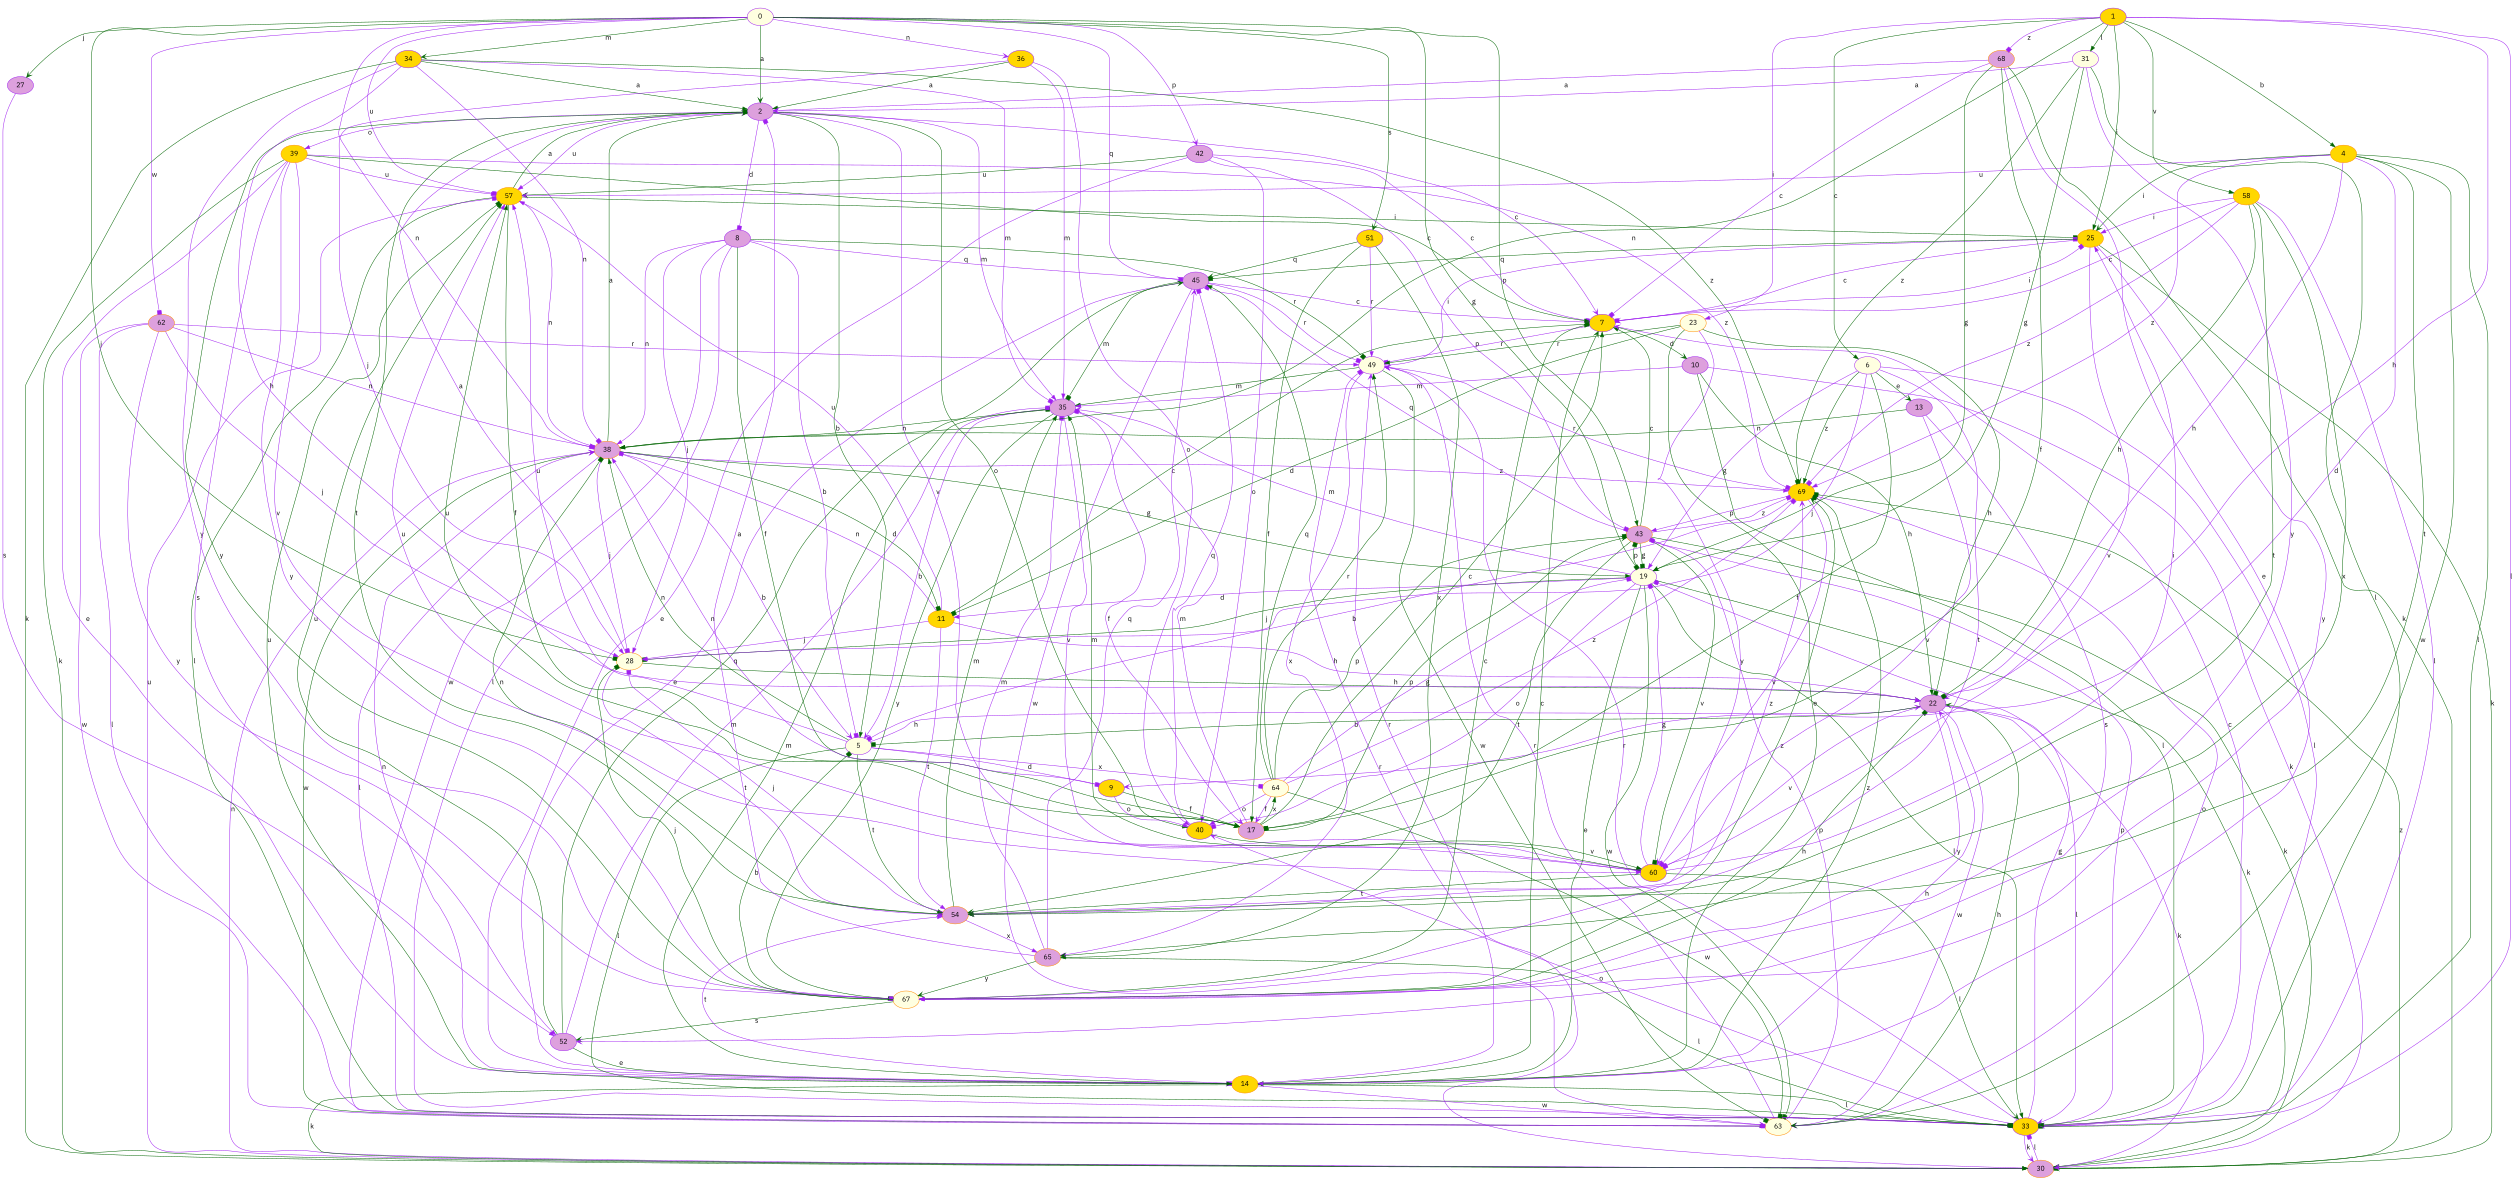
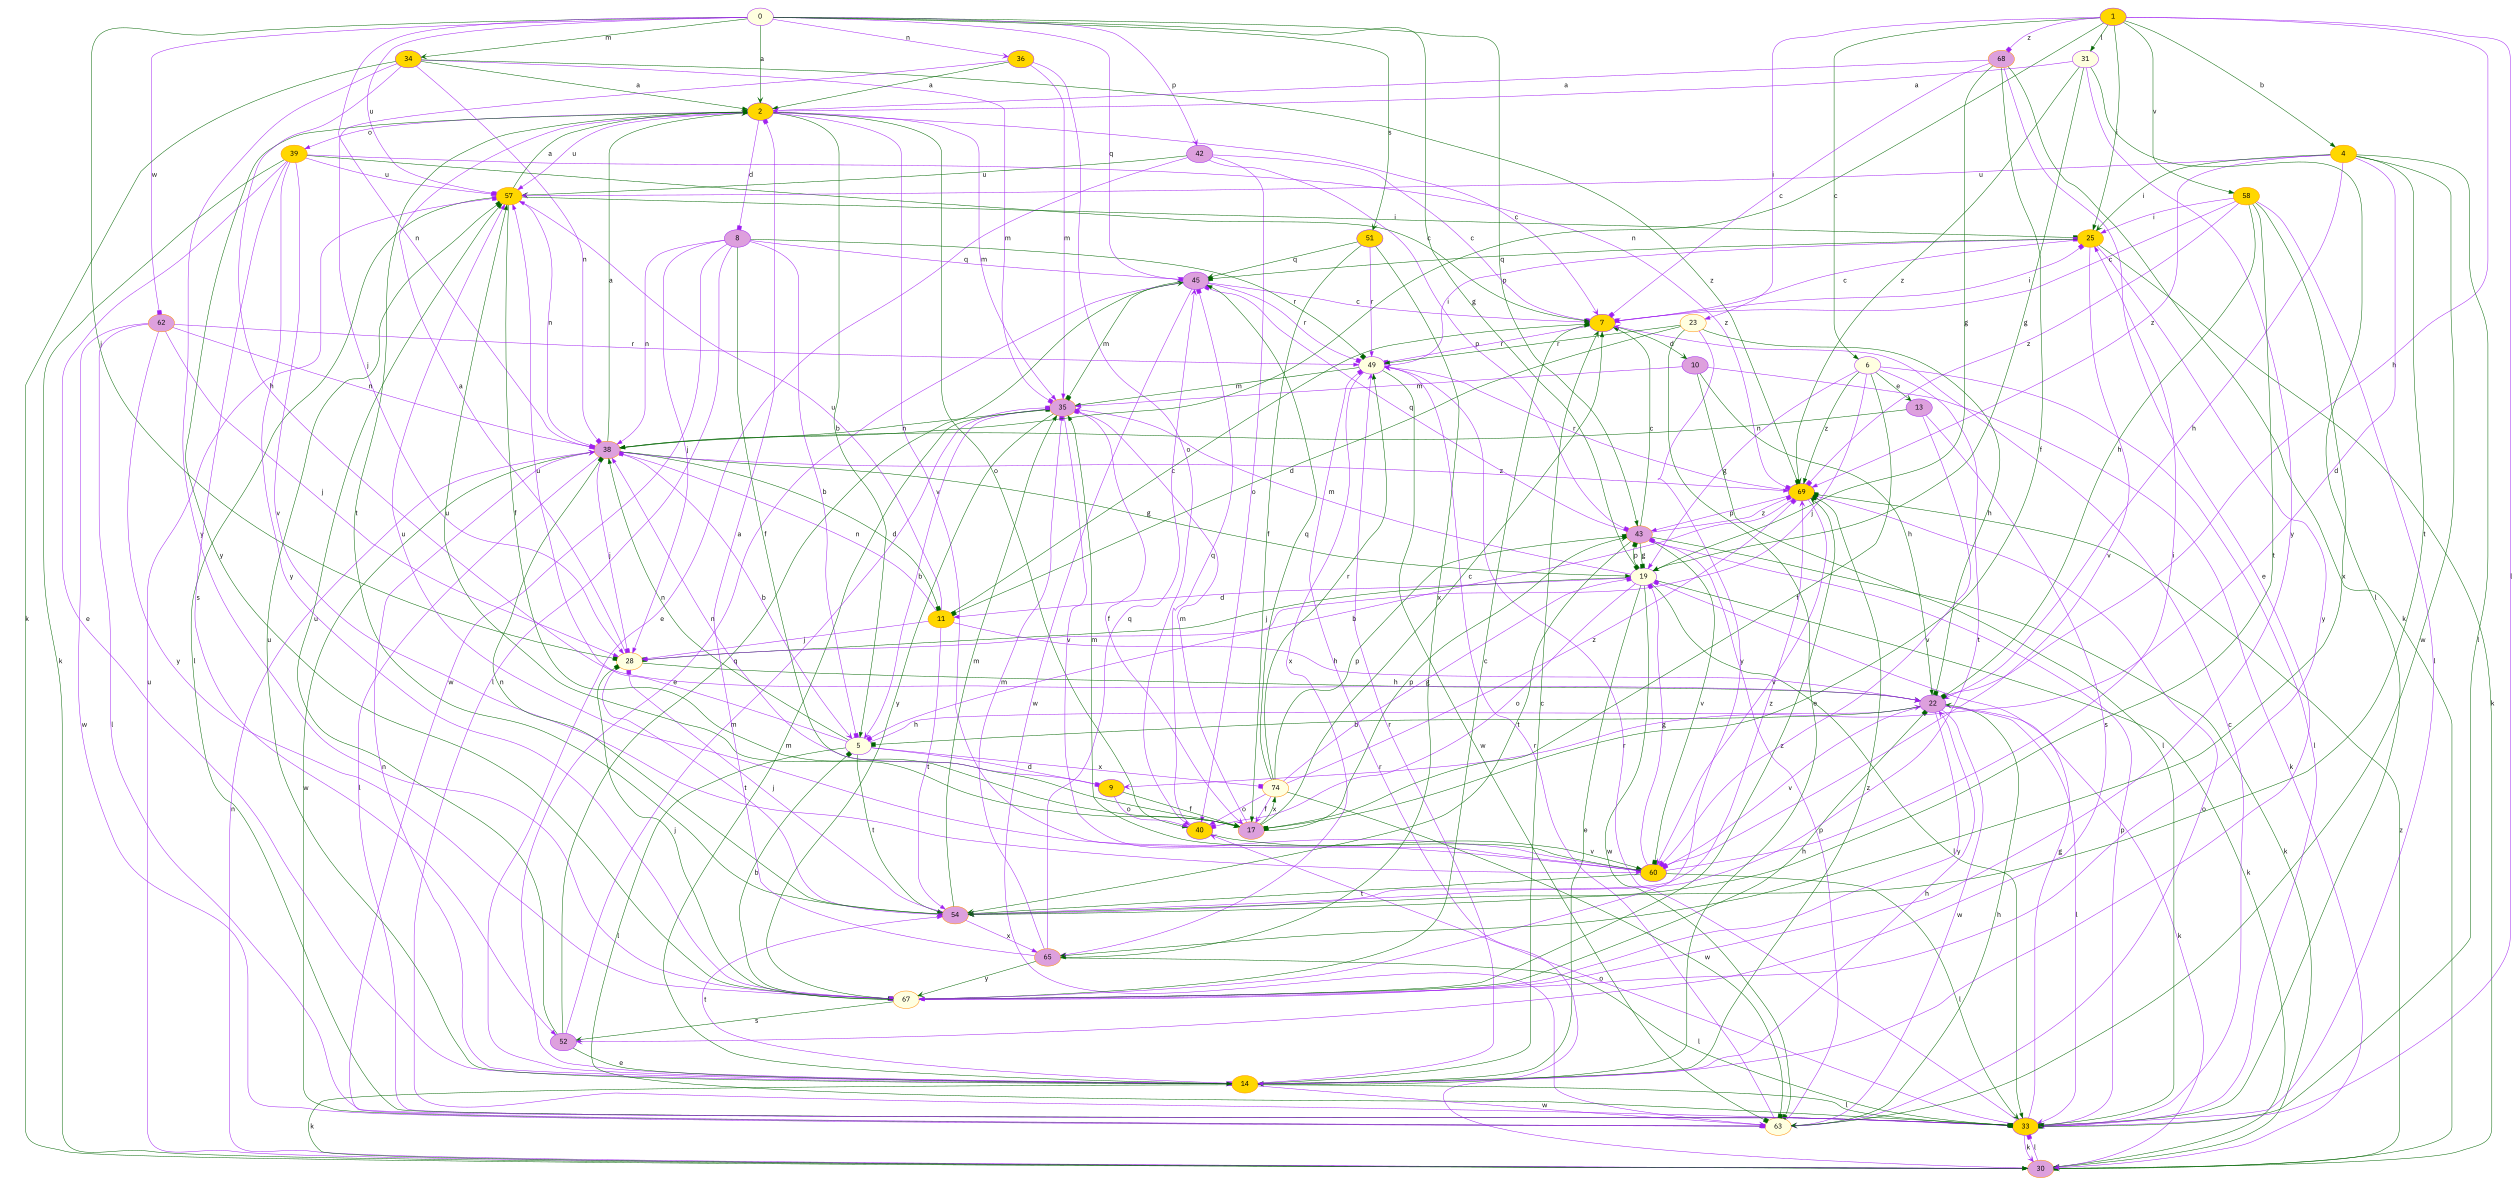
(20, 85) -> none
(760, 112) -> (760, 112)
(1063, 408) -> (1063, 408)
(1802, 492) -> (1802, 492)
(1276, 788) -> (1276, 788)
